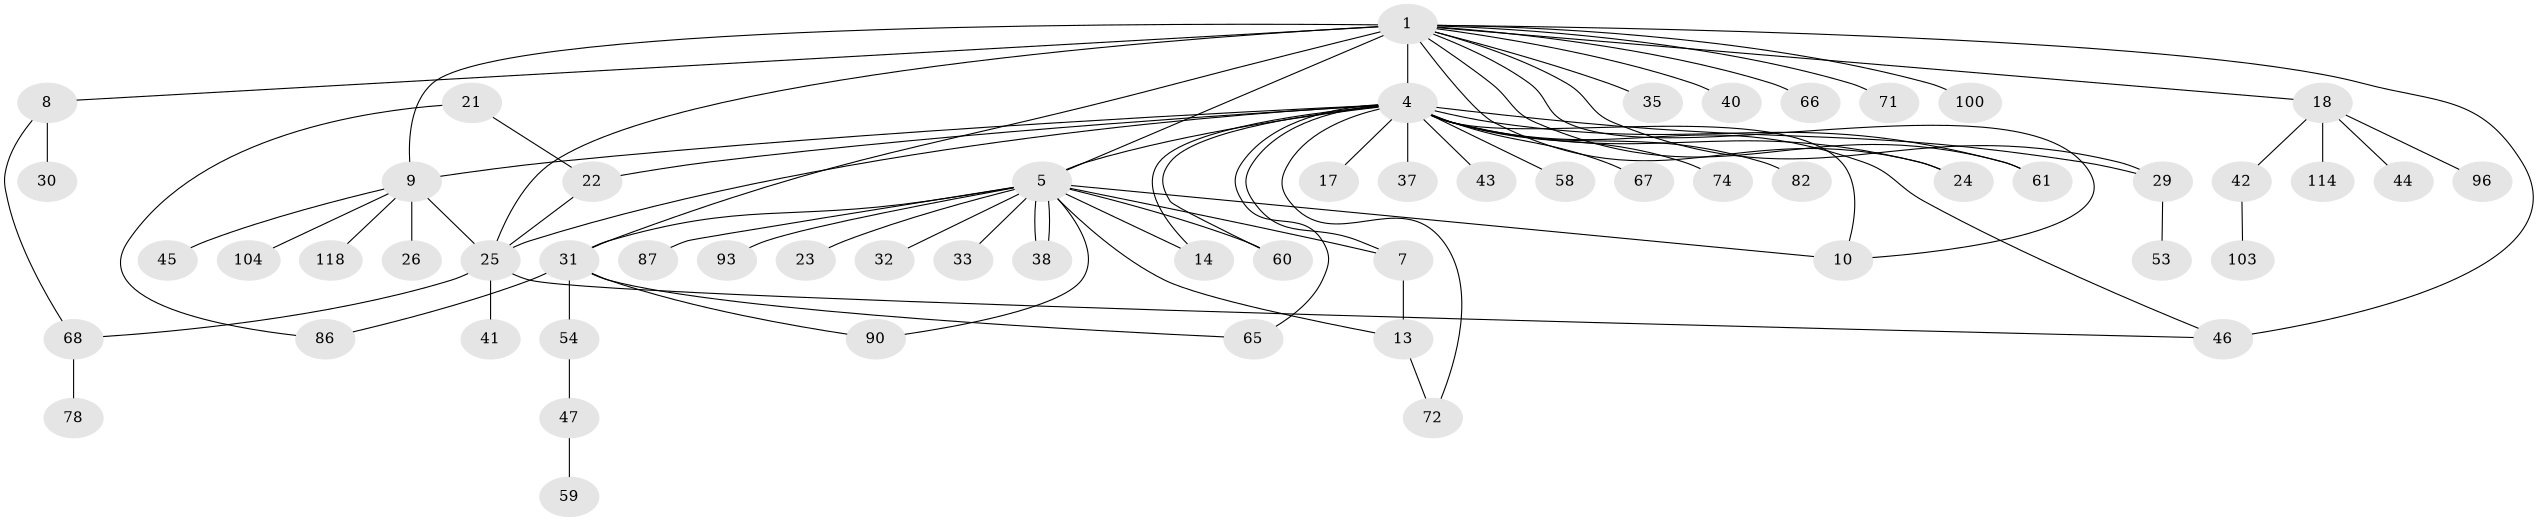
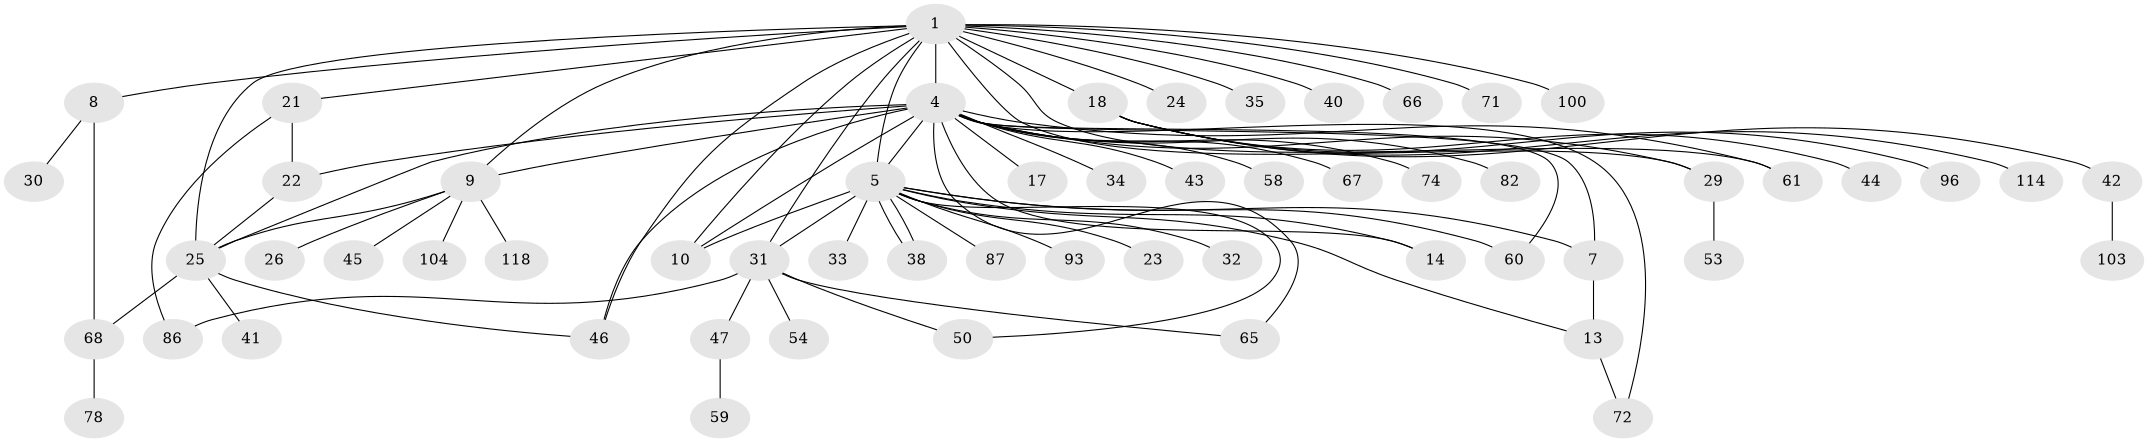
none -> (614, 63)
(1686, 142) -> none
(1408, 182) -> (1116, 182)
(876, 339) -> (963, 339)
(569, 379) -> (740, 300)
